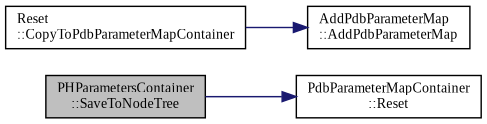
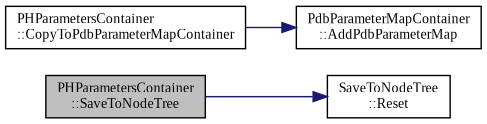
(126, 28) -> (126, 28)
(389, 28) -> (389, 28)
(389, 97) -> (389, 97)
